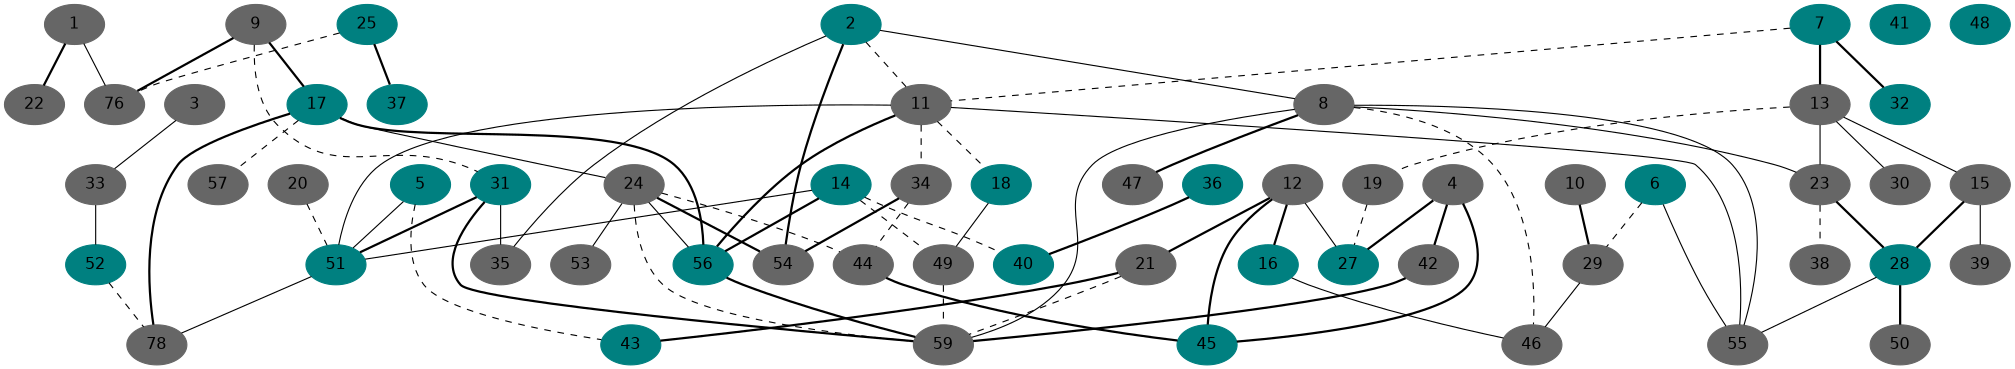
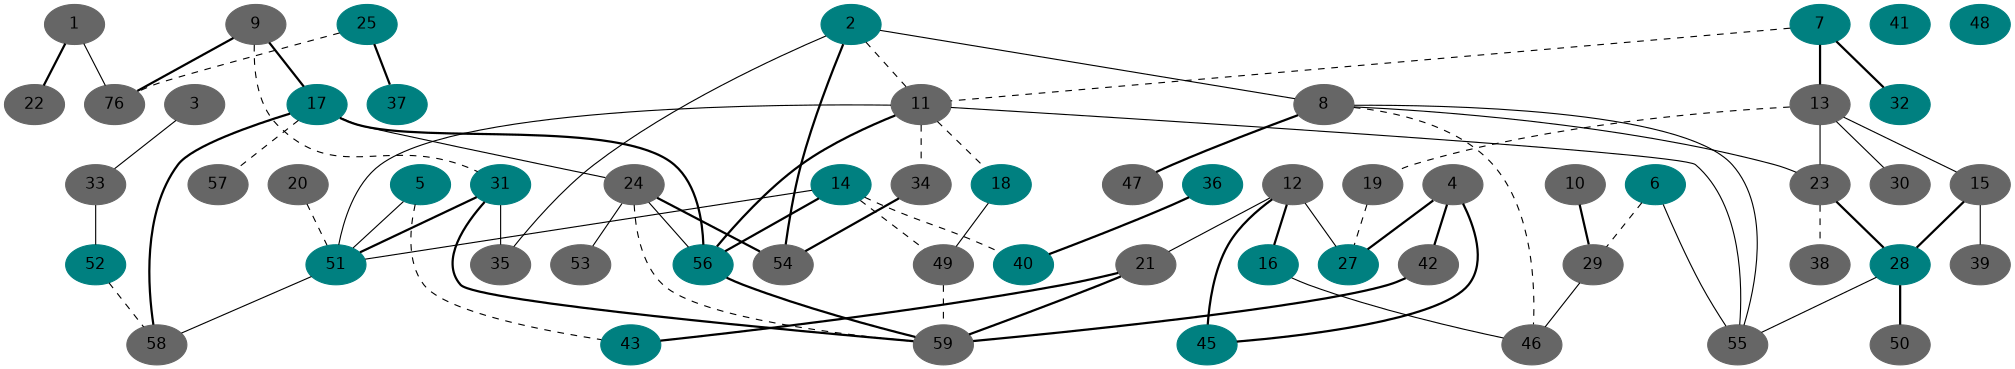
(1085, 174) -> none
(1219, 225) -> (1219, 225)
(863, 265) -> none
(1057, 302) -> (1045, 306)
(157, 345) -> (157, 345)
